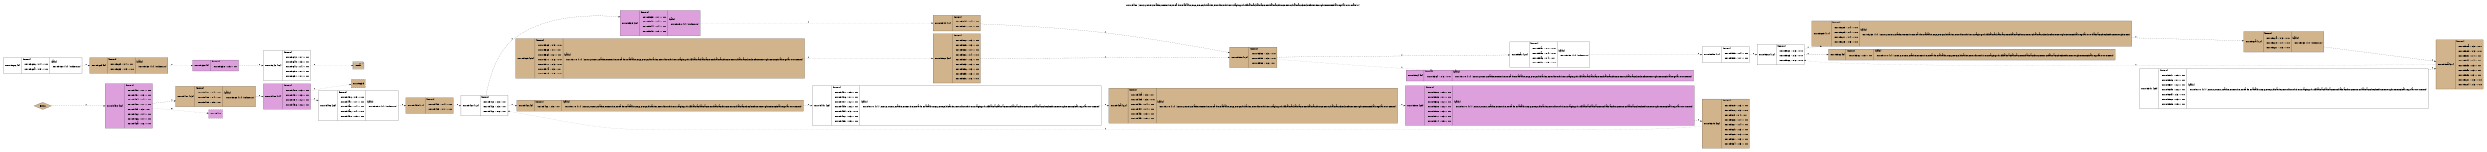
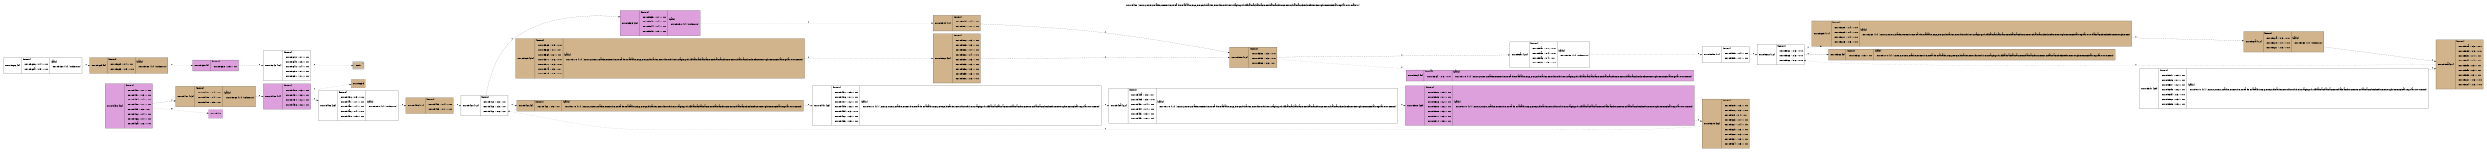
(358, 66) -> (358, 66)
(43, 106) -> none
(1253, 106) -> (1253, 106)
